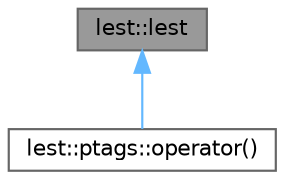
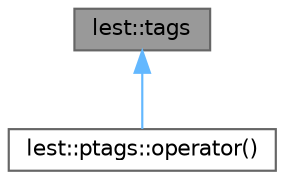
(142, 30) -> (142, 30)
